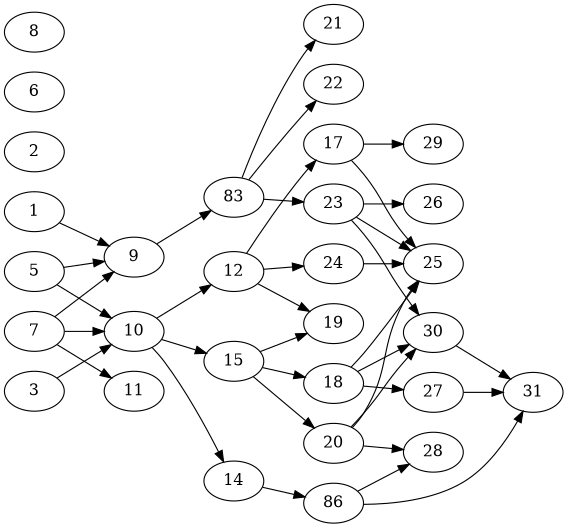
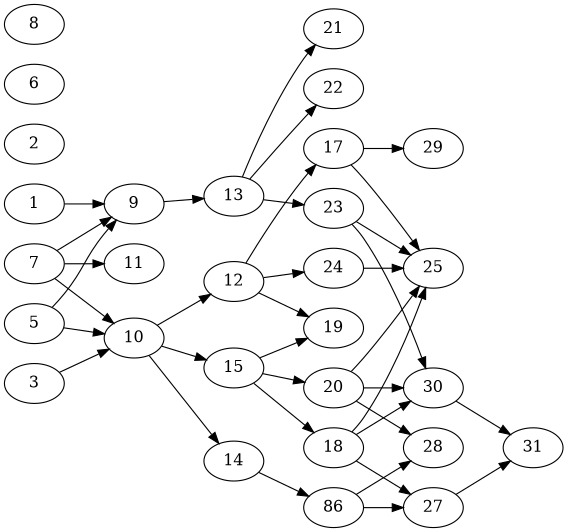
(234, 197) -> (234, 196)
(433, 204) -> none
(454, 487) -> (378, 508)
